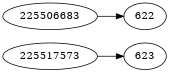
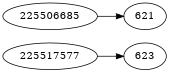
(50, 16) -> (50, 16)
(145, 16) -> (145, 16)
(50, 56) -> (50, 56)
